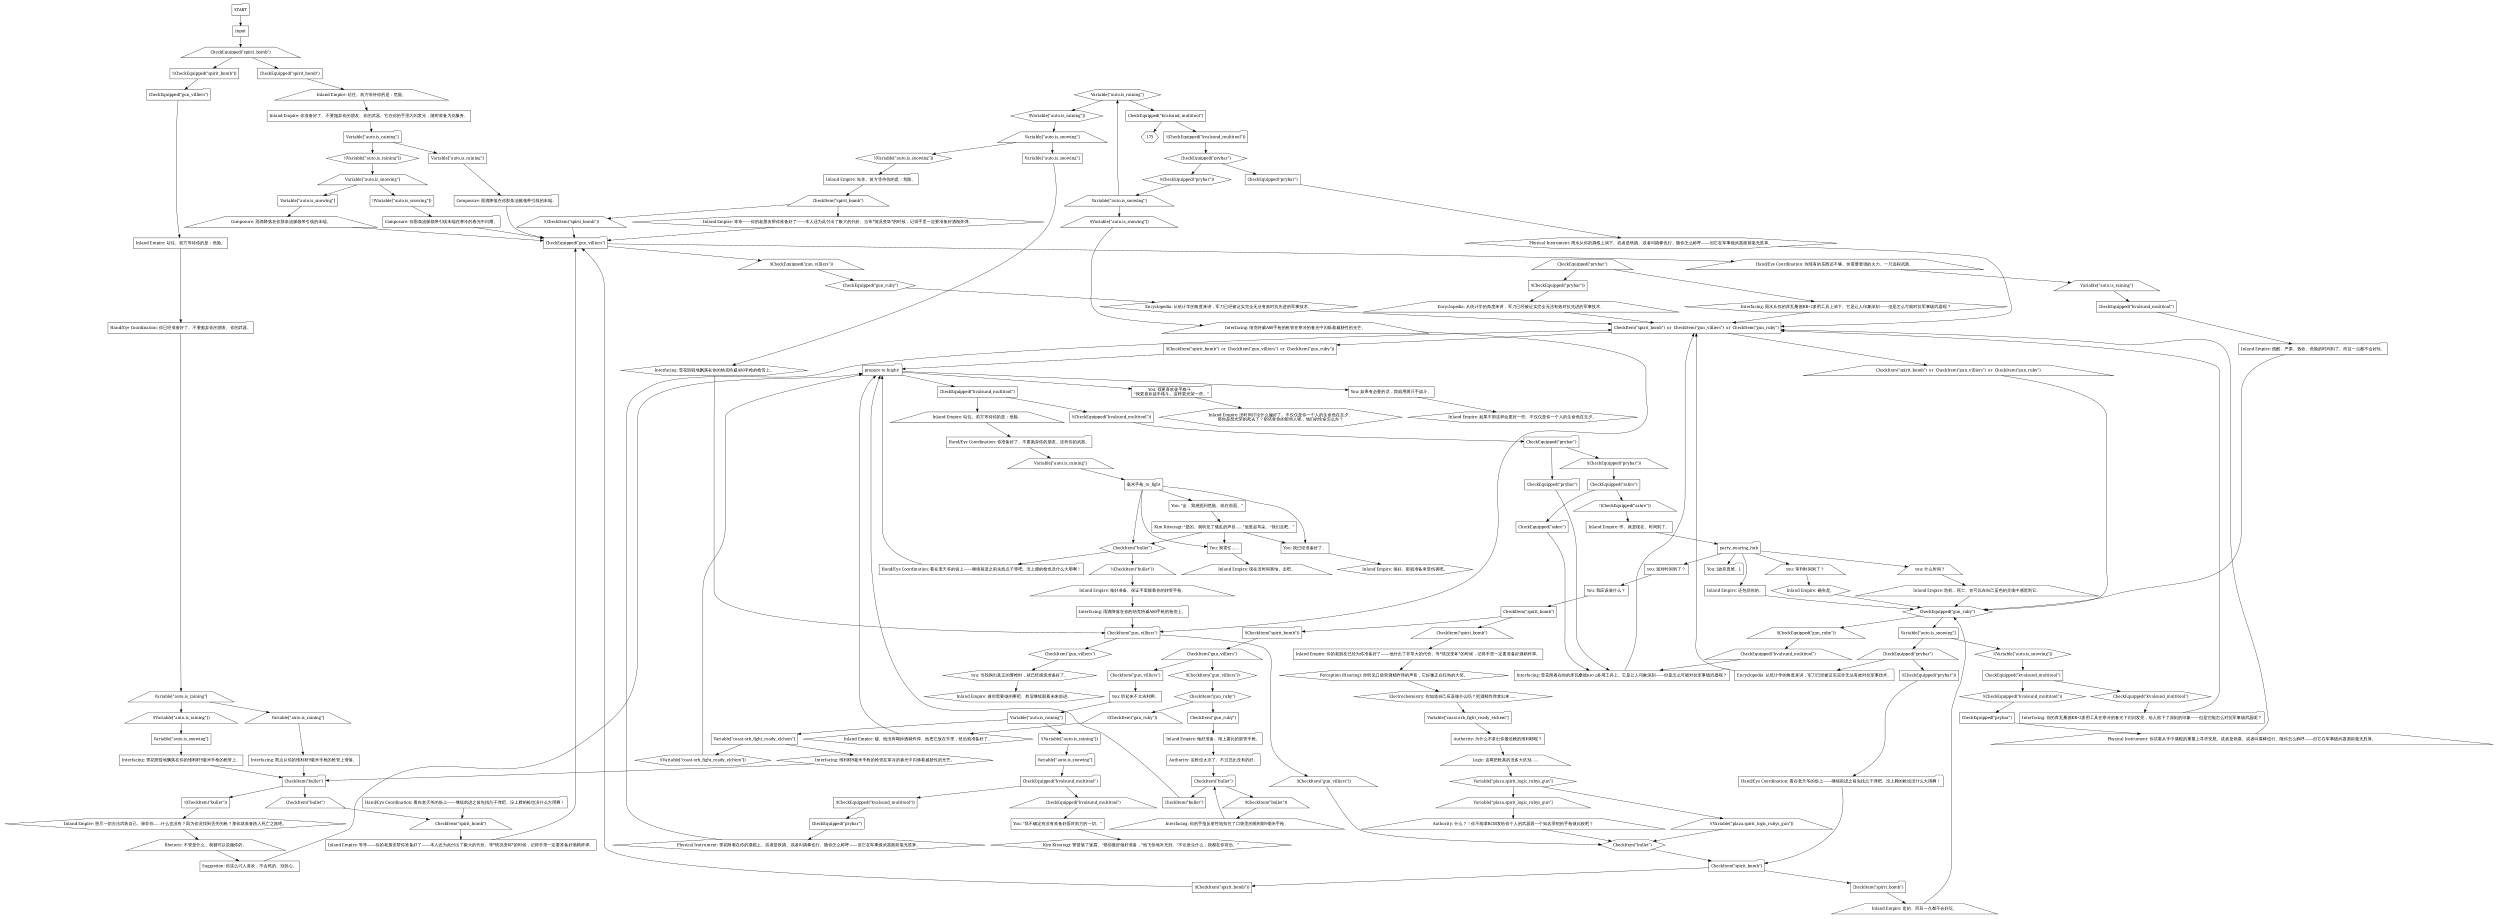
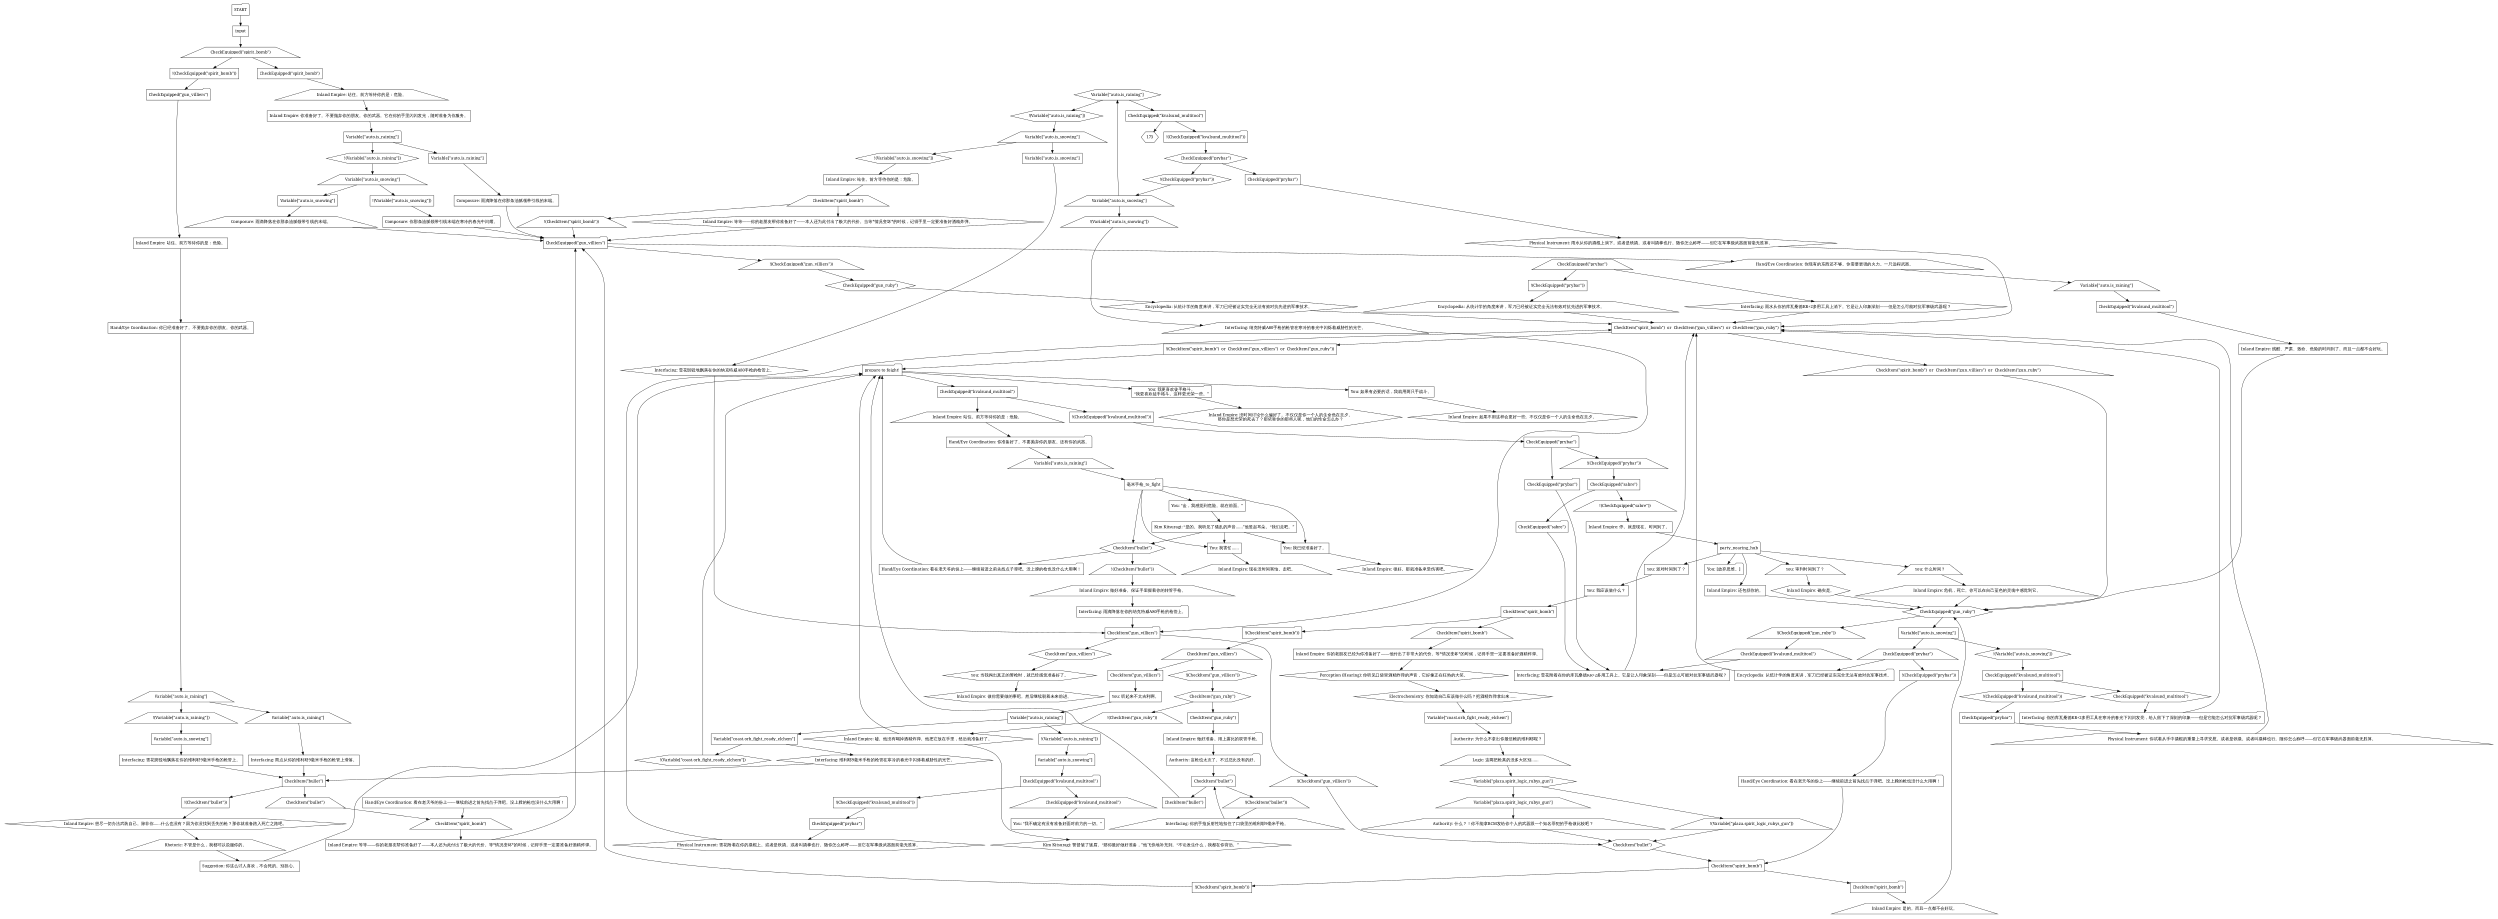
(1098, 834) -> (1001, 805)
